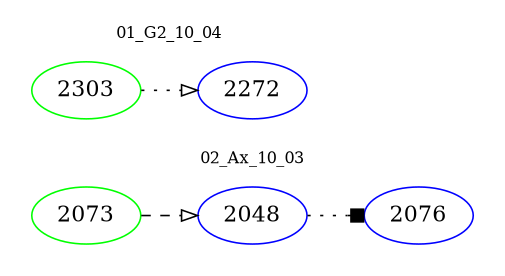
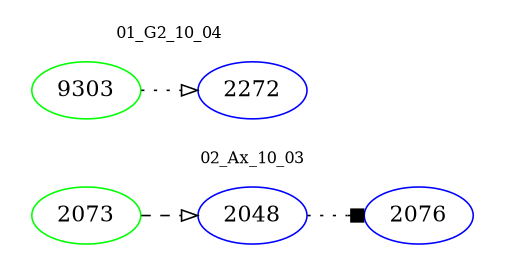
(86, 90) -> (86, 90)
